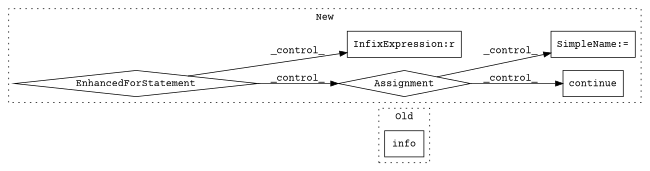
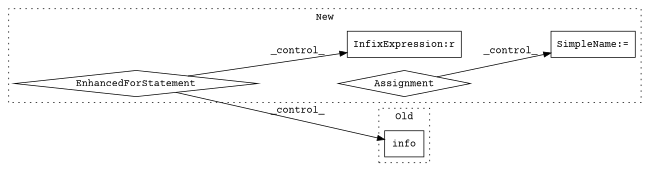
(294, 84) -> (277, 115)
(593, 84) -> none
